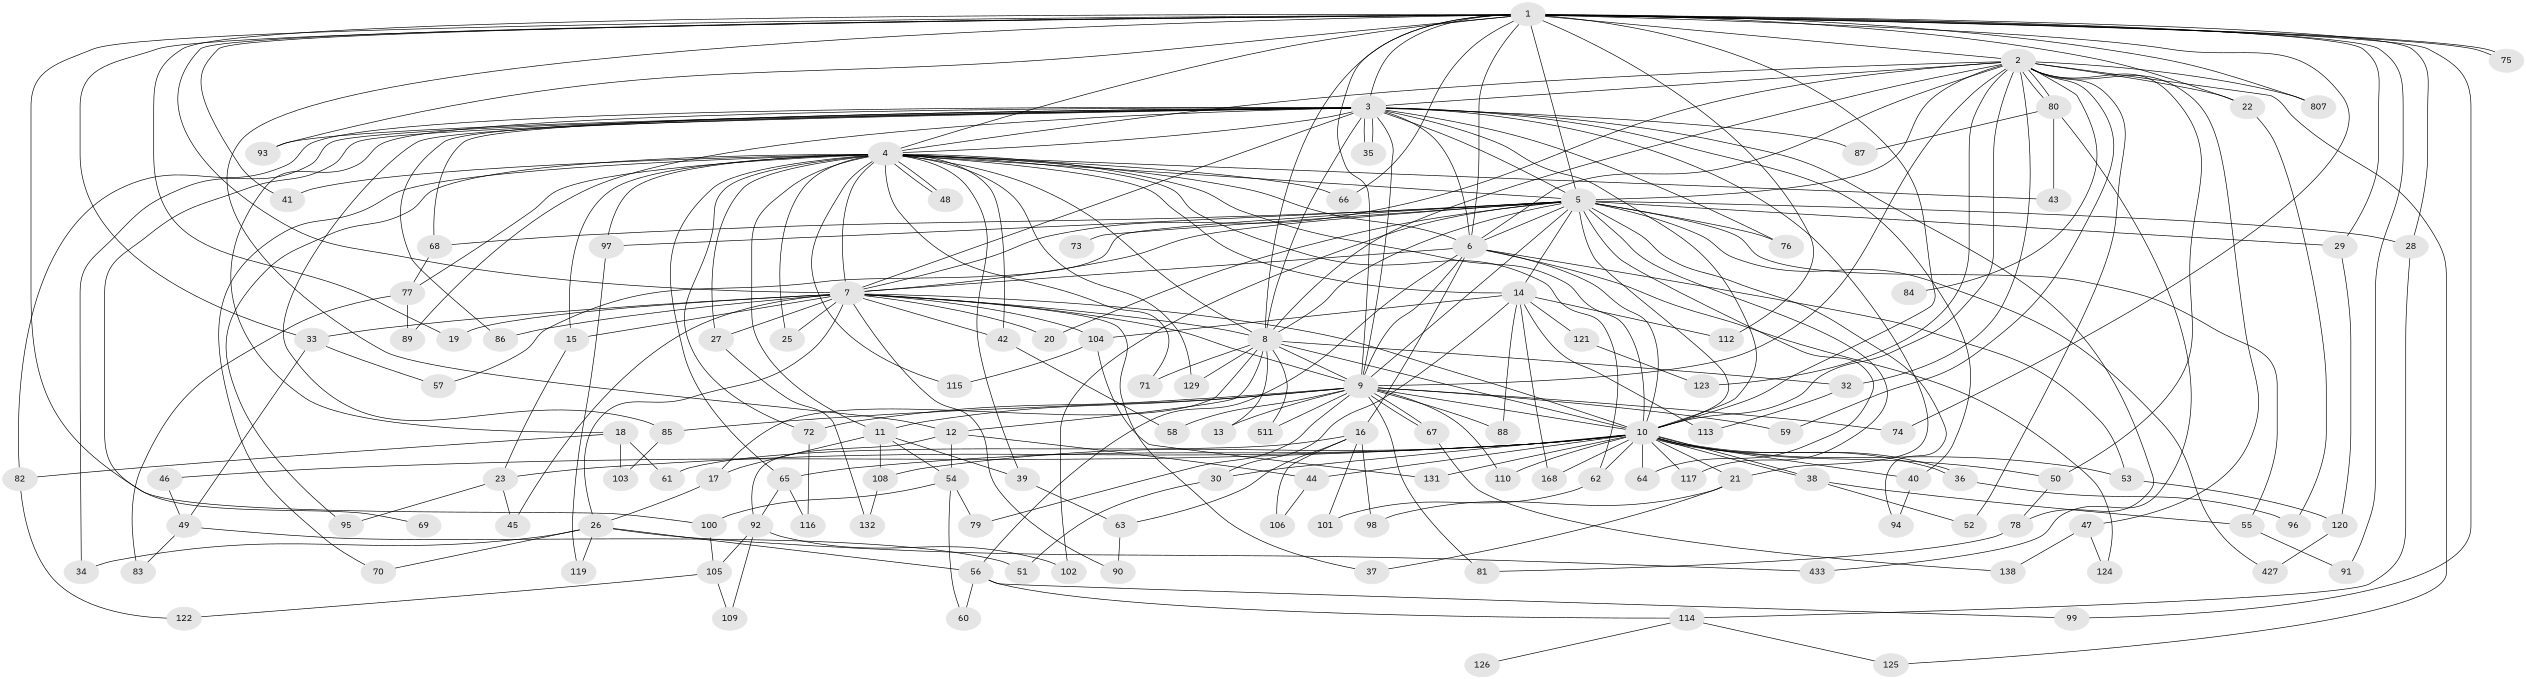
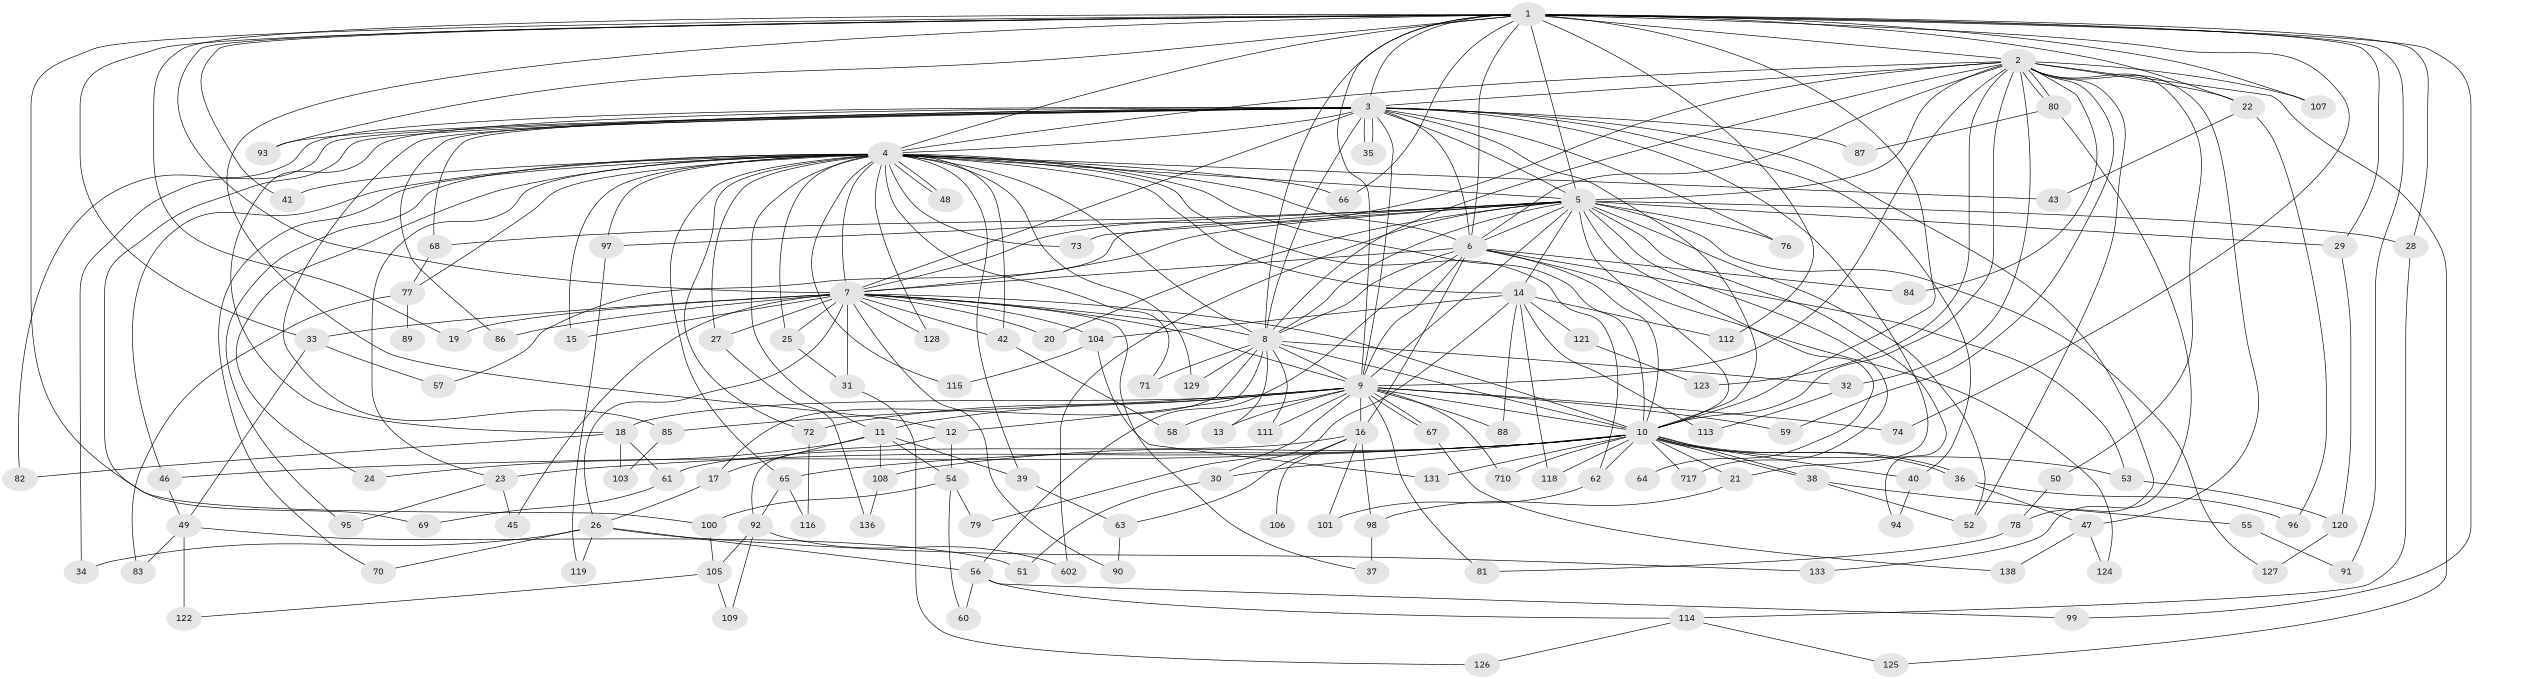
(2506, 61) -> none
(2319, 107) -> (2319, 107)
(855, 136) -> none
(2054, 154) -> (2151, 154)
none -> (392, 188)
none -> (951, 227)
none -> (1679, 269)
(2036, 277) -> (1829, 303)
none -> (1362, 292)
none -> (932, 340)
none -> (847, 386)
none -> (988, 401)
(535, 405) -> (486, 219)
none -> (1361, 414)
(1265, 433) -> (1265, 433)
(1642, 456) -> none
(1944, 464) -> none
none -> (369, 479)
(1312, 479) -> none
(1503, 479) -> (1503, 479)
(1549, 479) -> (1549, 479)
(1689, 479) -> (1689, 479)
none -> (2016, 500)
none -> (548, 508)
(867, 526) -> (867, 526)
(1557, 535) -> (1372, 549)
(1069, 572) -> (1069, 572)
(1817, 572) -> (1817, 572)
(2270, 572) -> (2270, 572)
(64, 588) -> (184, 572)
